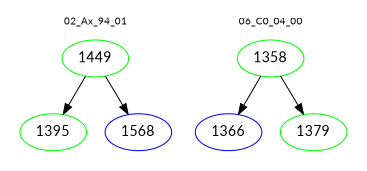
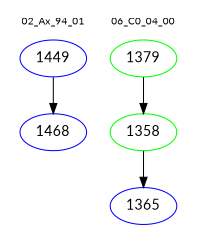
(95, 58) -> (53, 58)
(289, 91) -> (144, 90)
(53, 132) -> none
(138, 132) -> (53, 132)
(229, 132) -> (144, 206)
